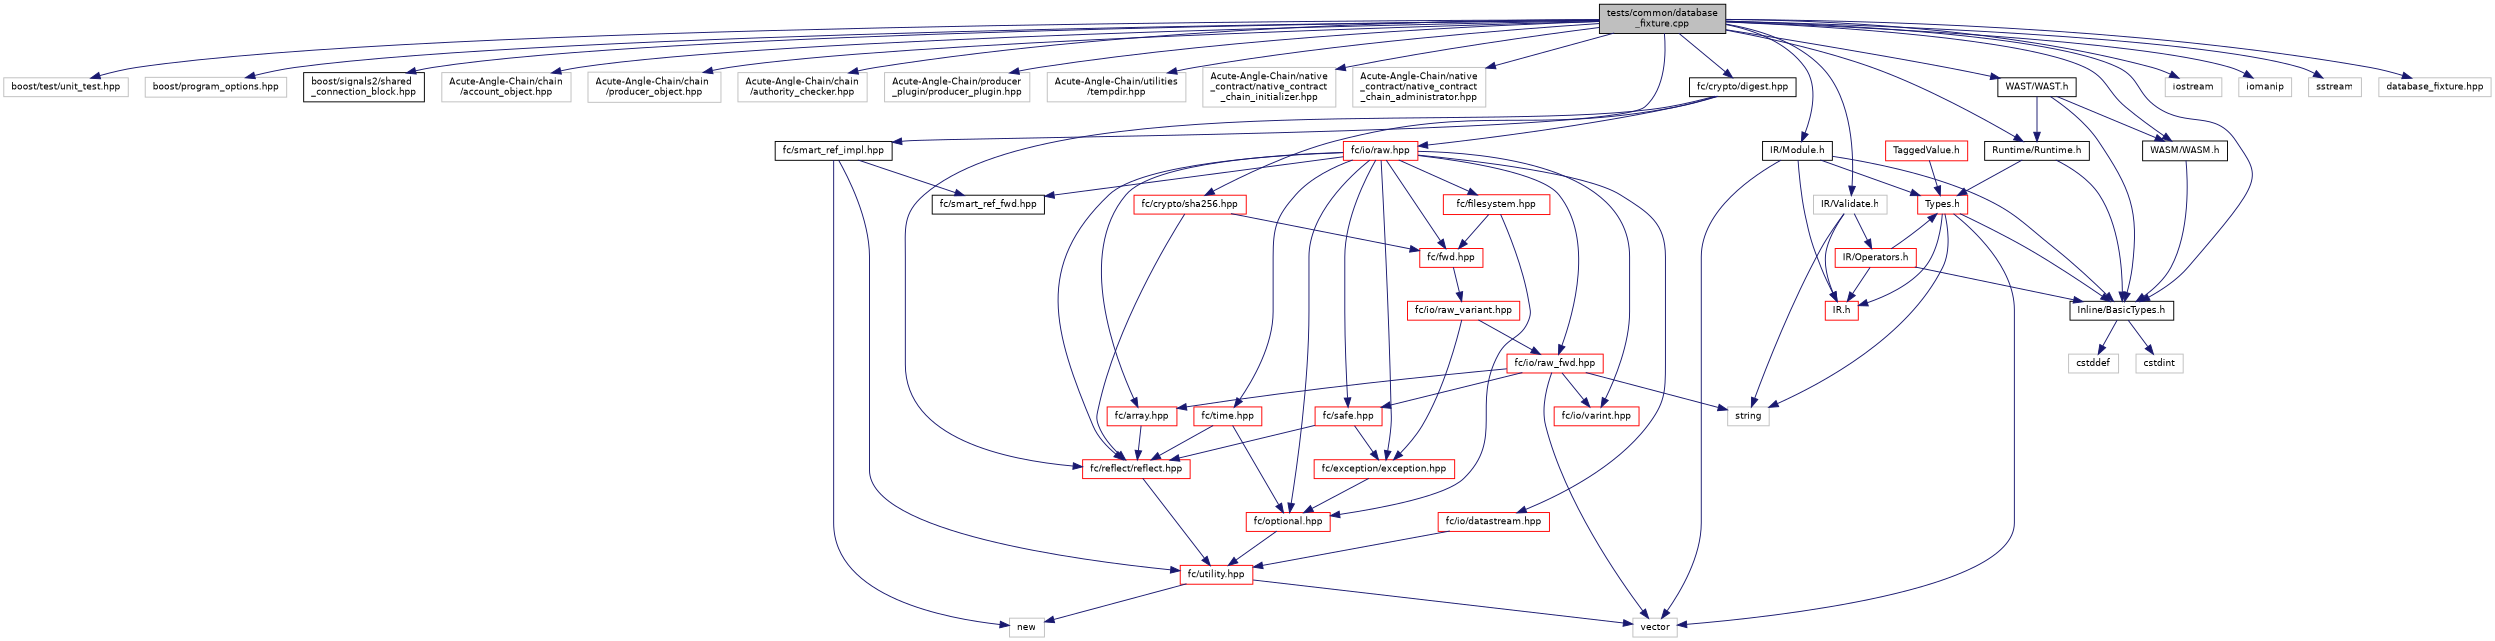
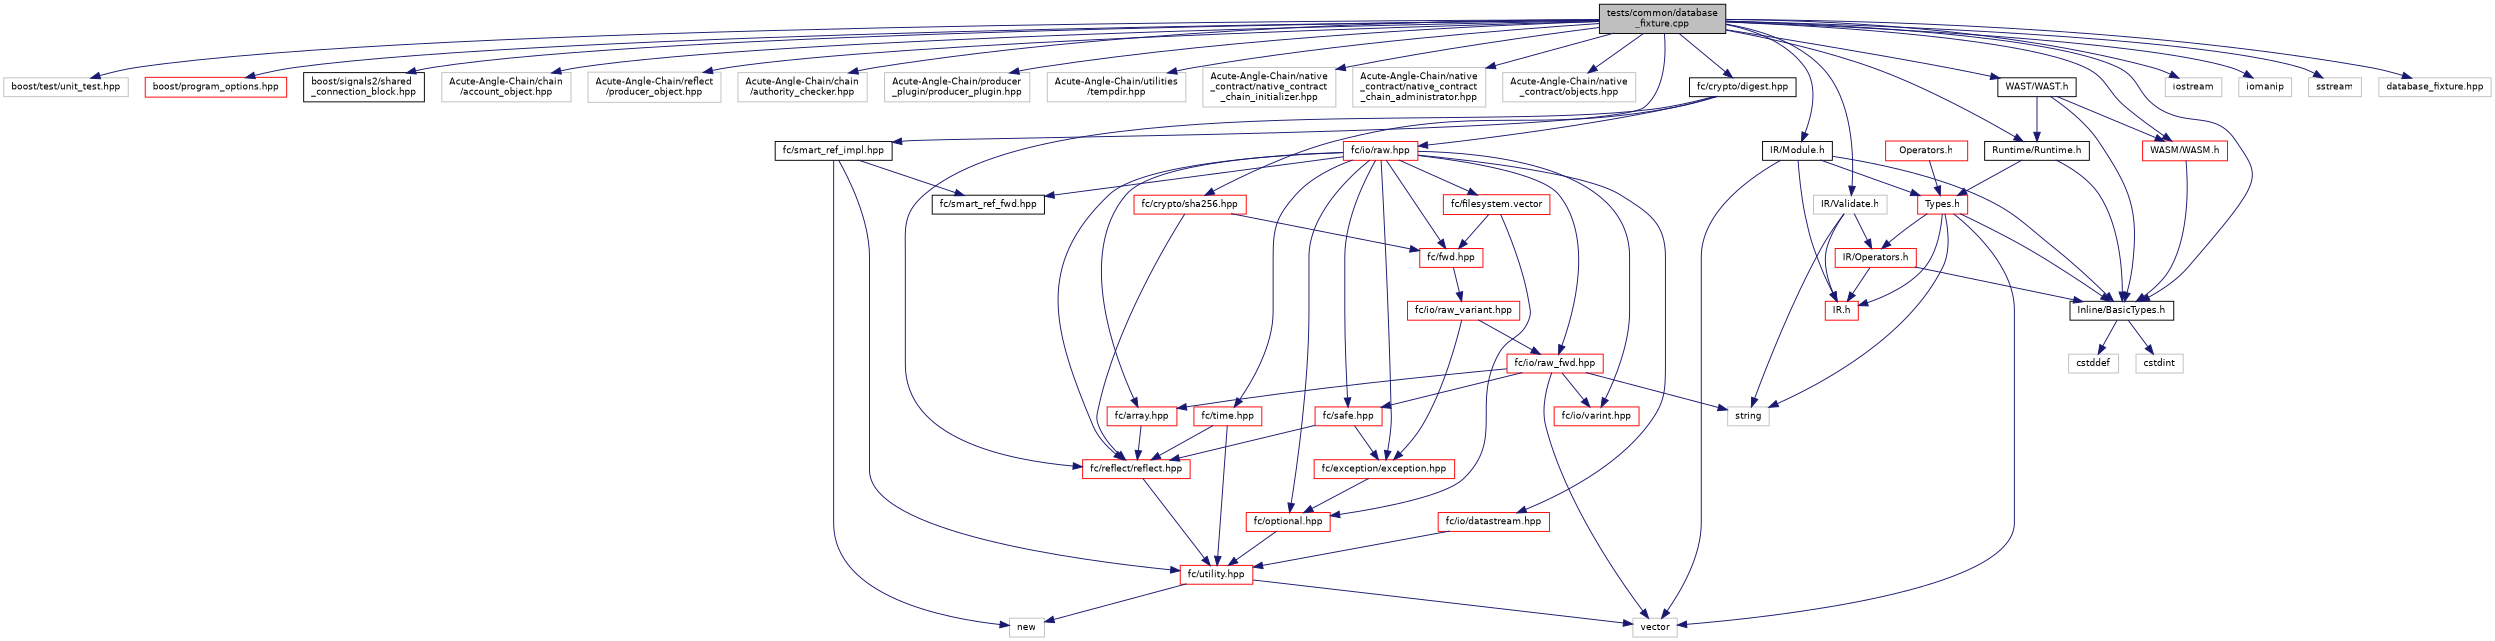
(216, 87) -> (216, 87)
(654, 87) -> (654, 87)
none -> (1569, 87)
(1927, 151) -> (1927, 151)
(2185, 151) -> (2185, 151)
(1497, 205) -> (1497, 205)
(1911, 235) -> (1908, 228)
(1256, 465) -> (1223, 491)
